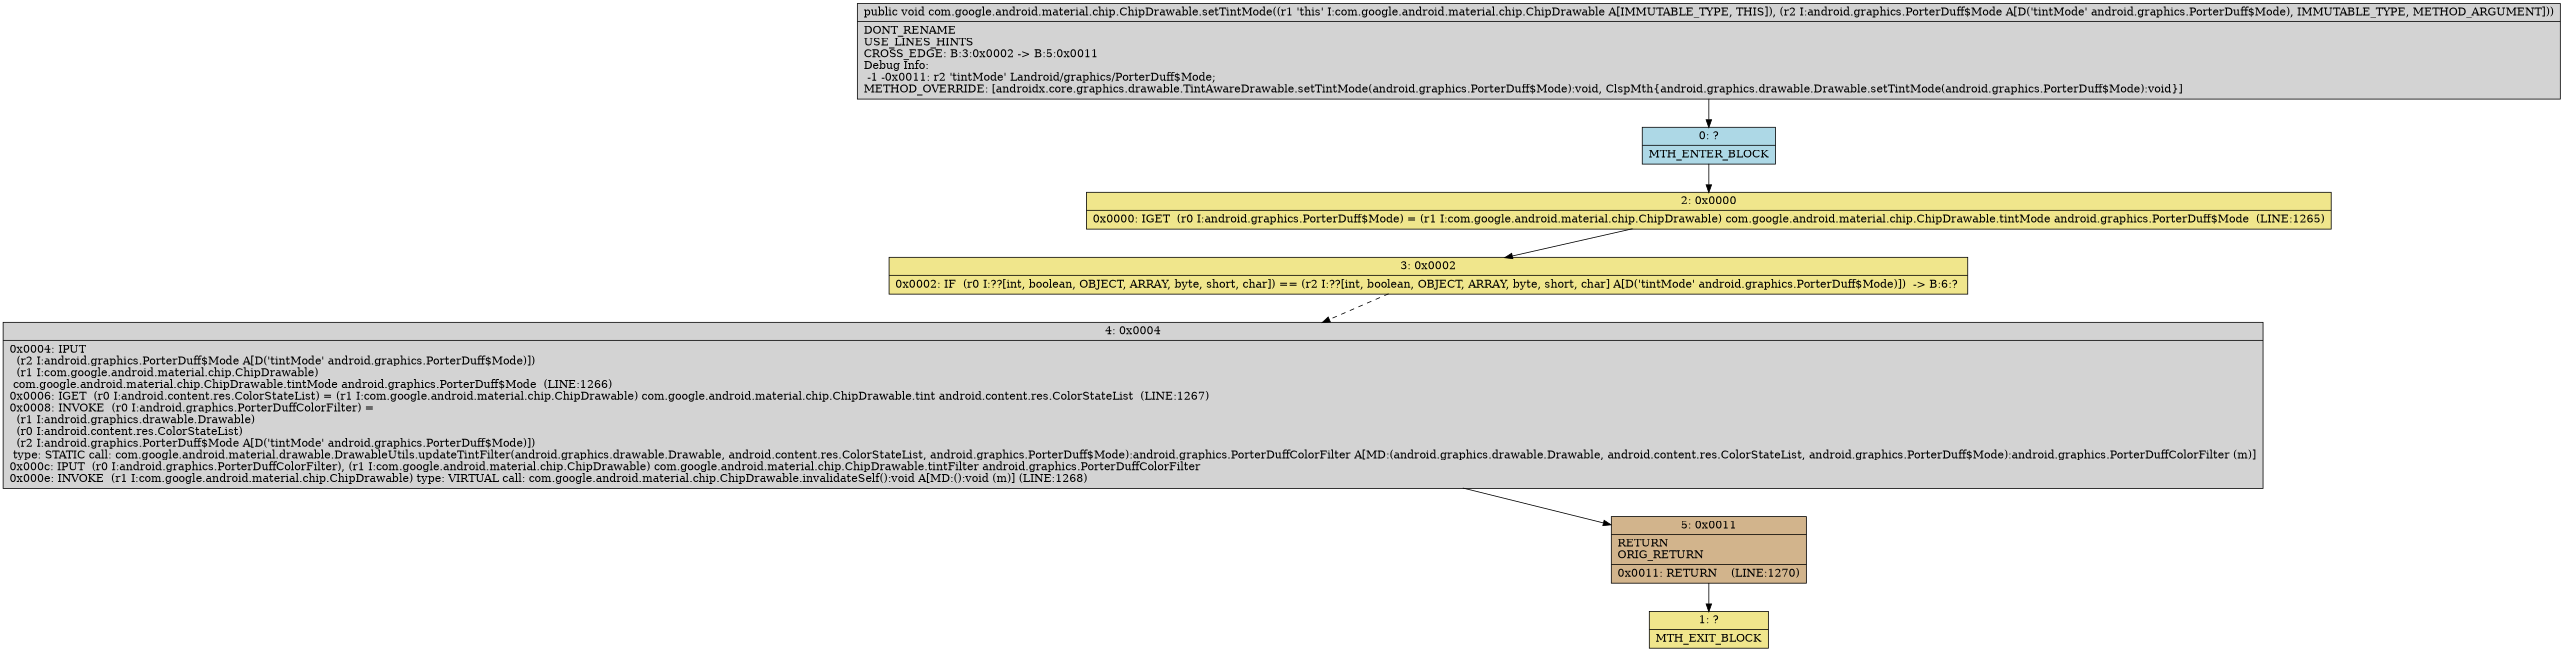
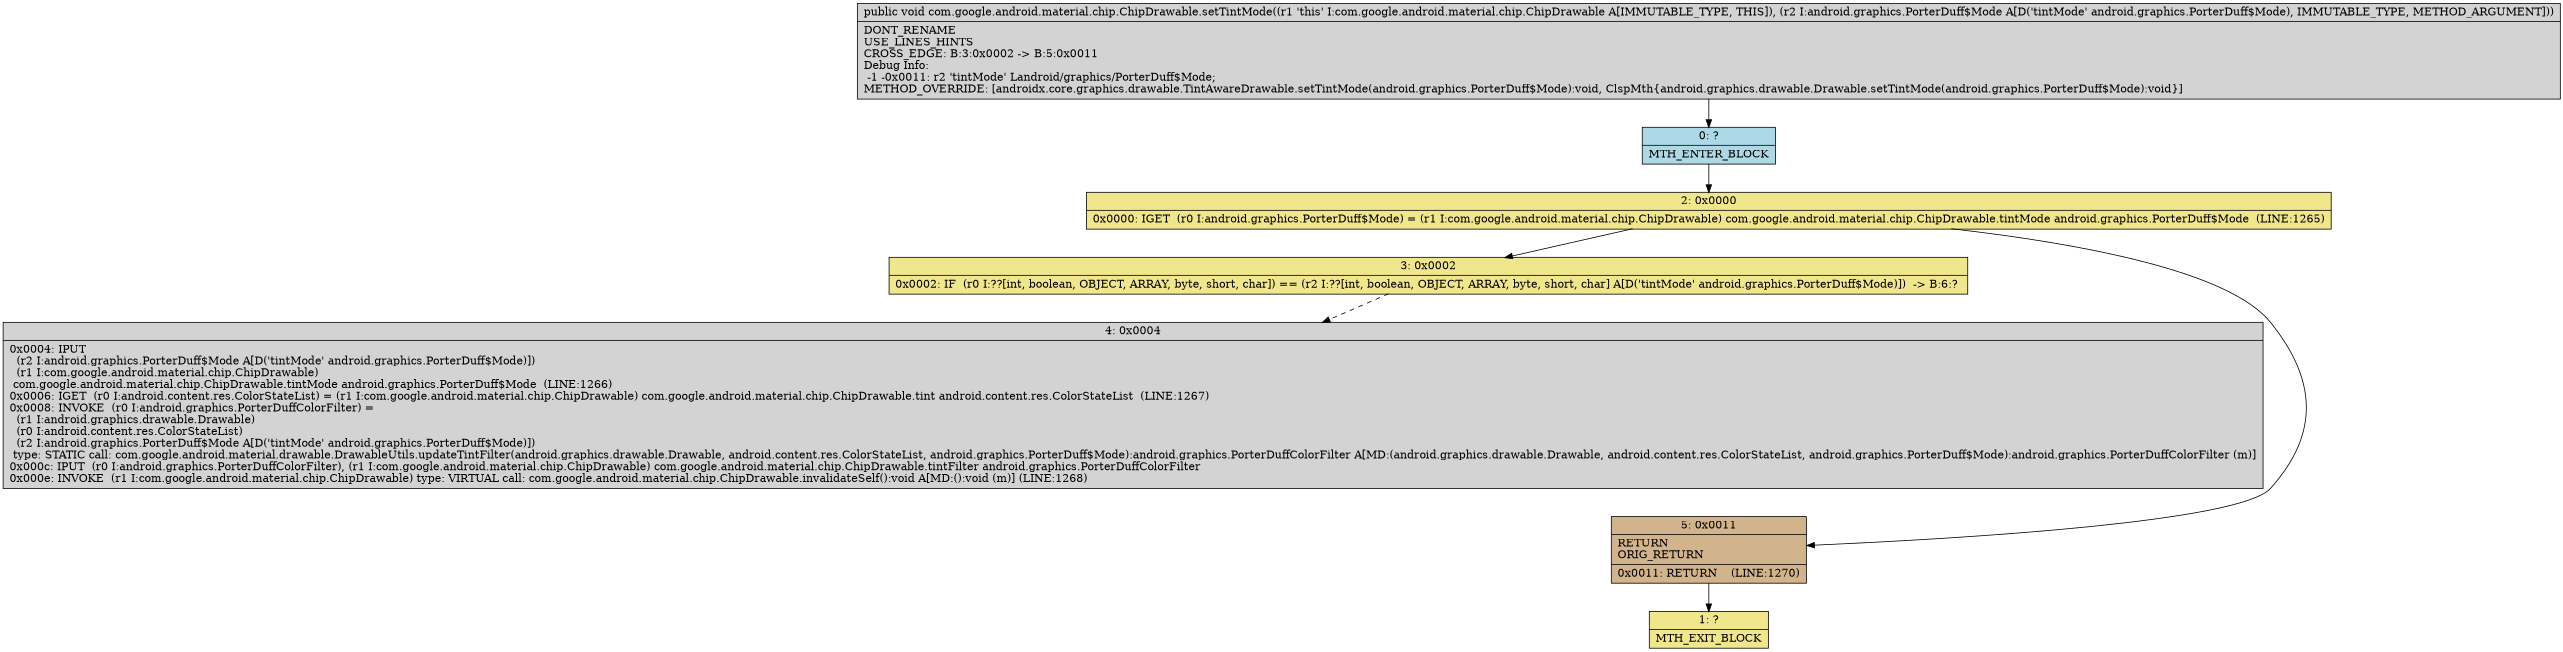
(1533, 505) -> (2288, 464)
